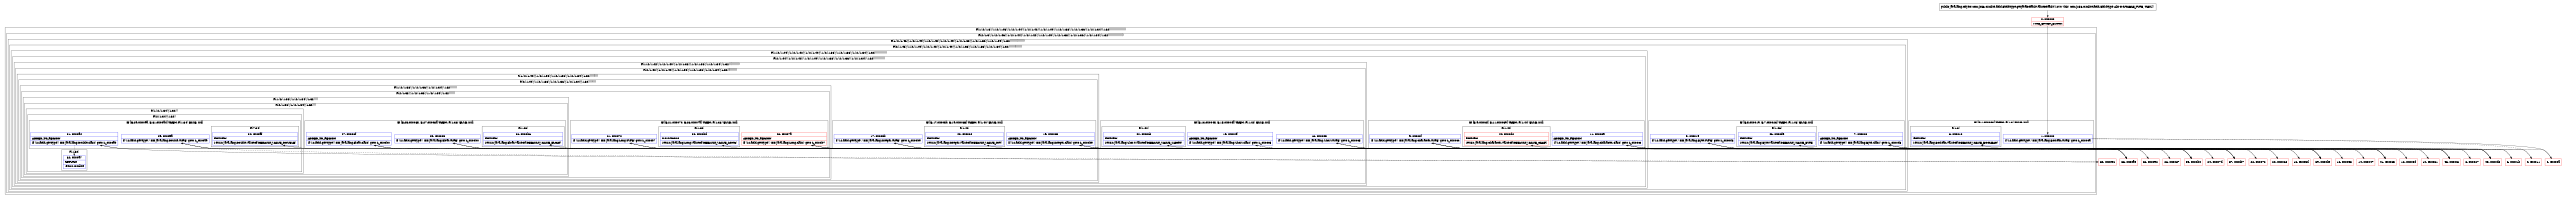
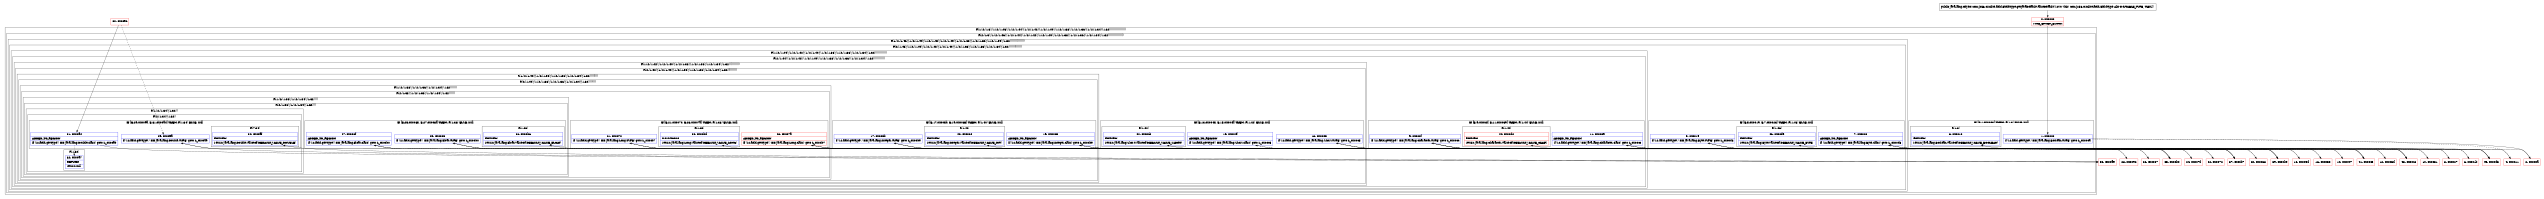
(1139, 159) -> (141, 76)
(74, 166) -> (74, 166)
